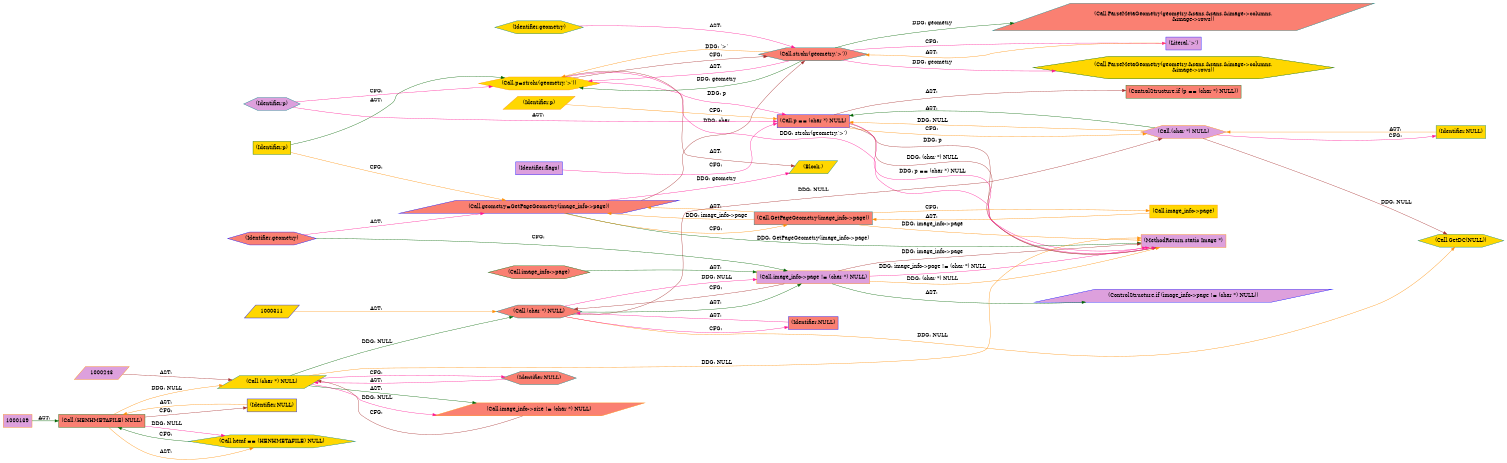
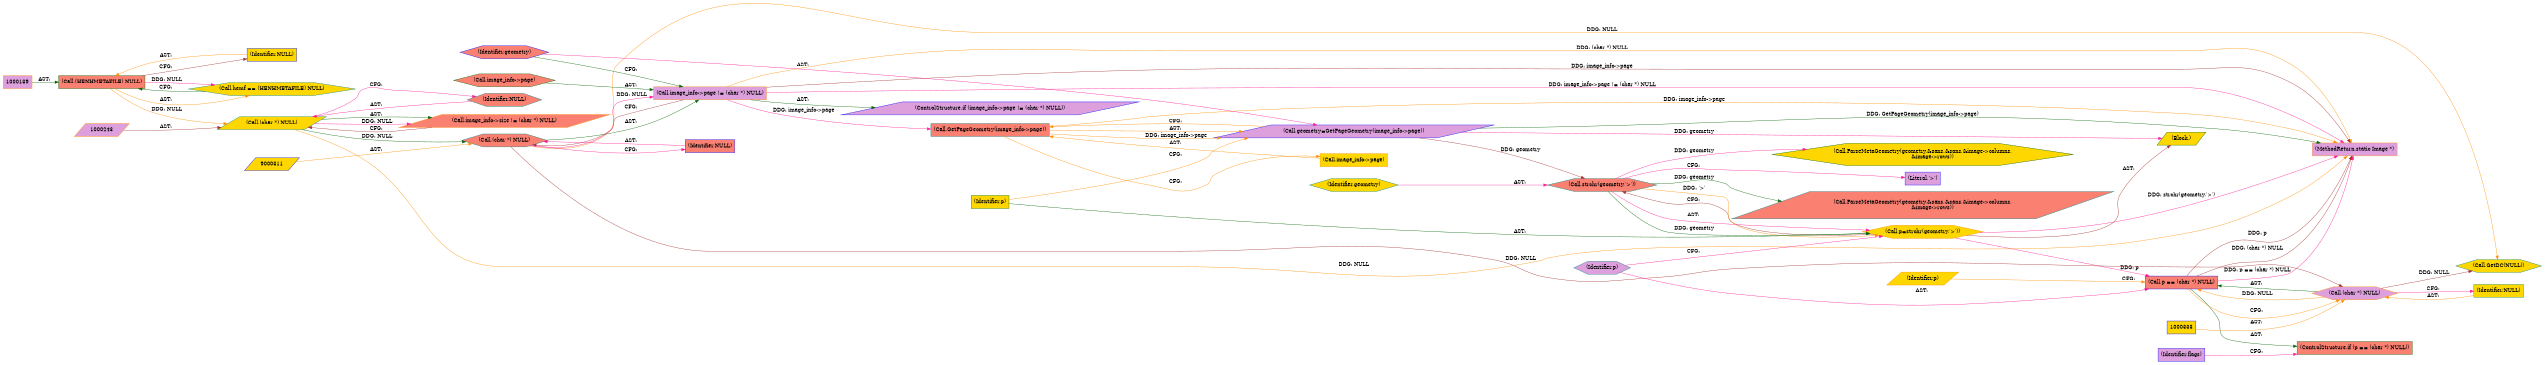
(1017, 50) -> none
(977, 94) -> (2228, 339)
(717, 121) -> (1521, 150)
none -> (826, 121)
(813, 167) -> (2181, 139)
(678, 174) -> (2249, 356)
(539, 207) -> (1354, 131)
(272, 312) -> (272, 164)
none -> (2181, 327)
